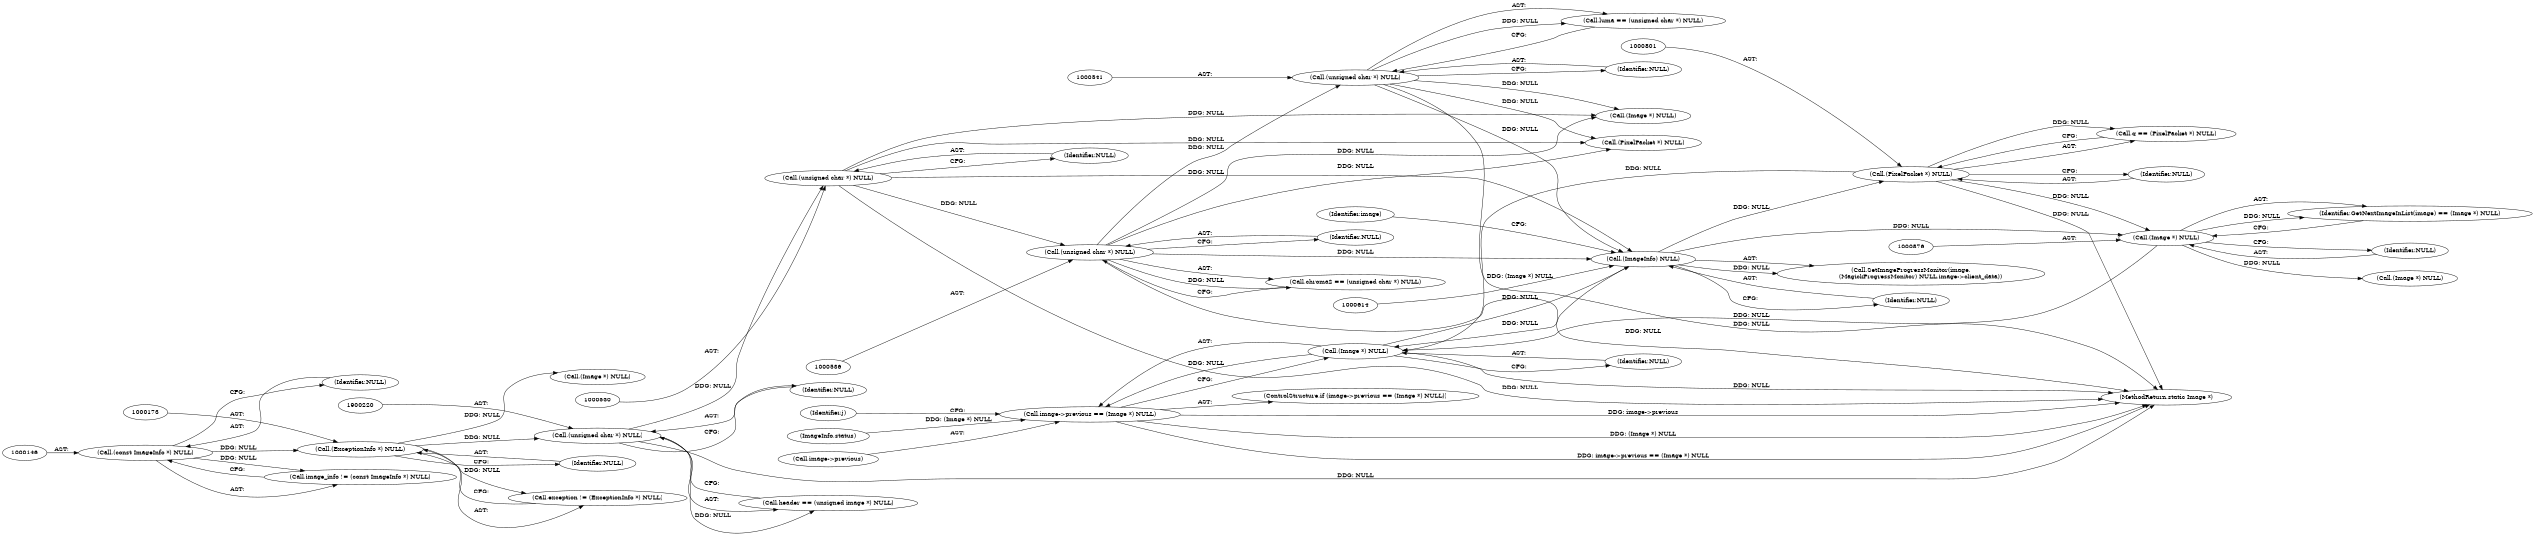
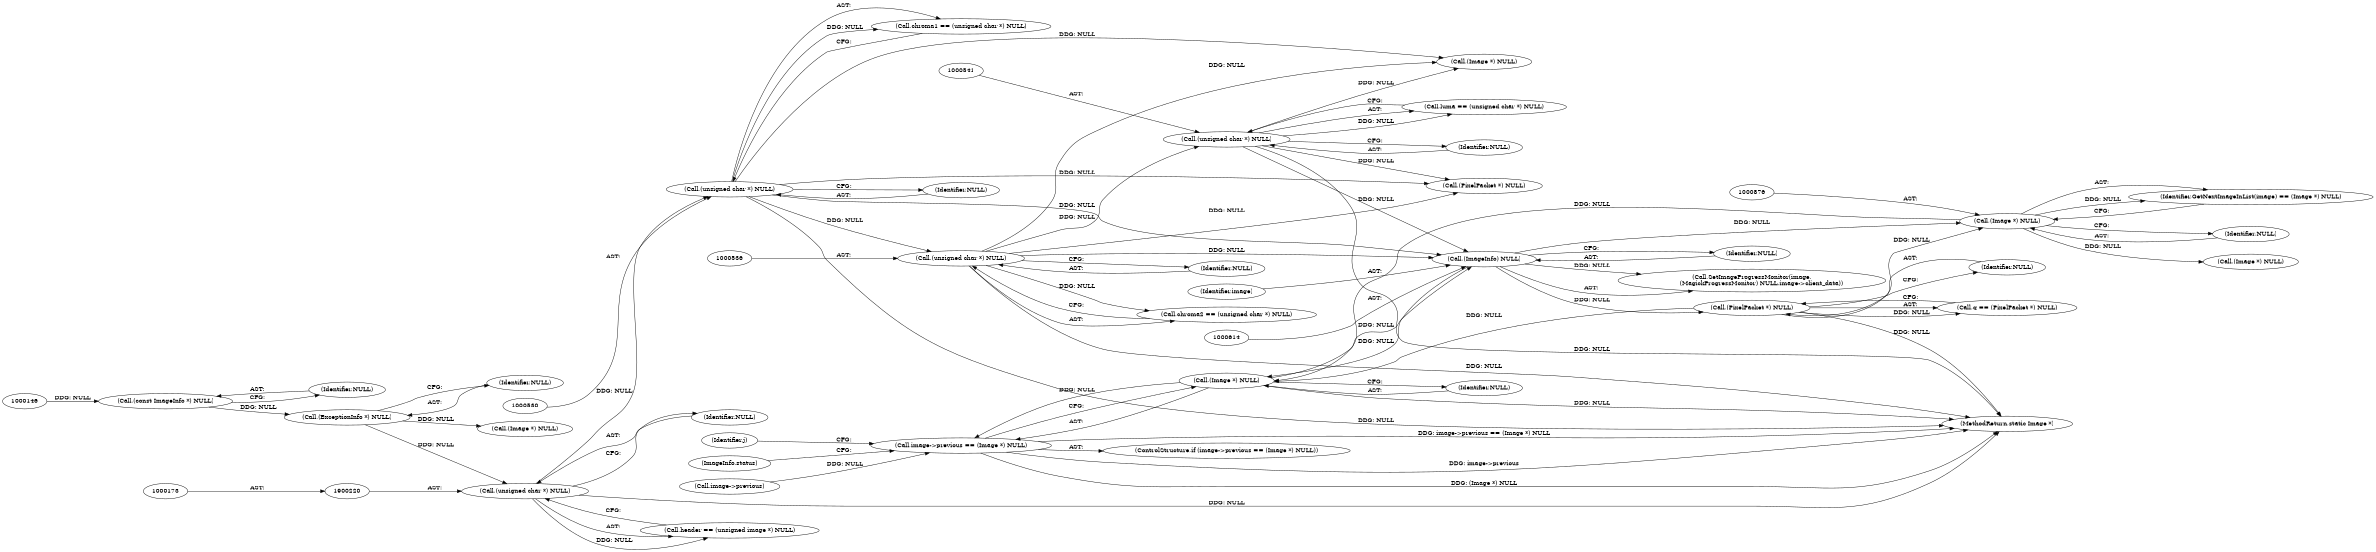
none -> (961, 26)
(1643, 46) -> none
(1520, 224) -> (1376, 271)
(1520, 276) -> (1376, 298)
(959, 420) -> (845, 450)
(252, 421) -> (254, 491)
(959, 433) -> (845, 464)
(63, 450) -> (73, 398)
(360, 477) -> none
(598, 498) -> none
